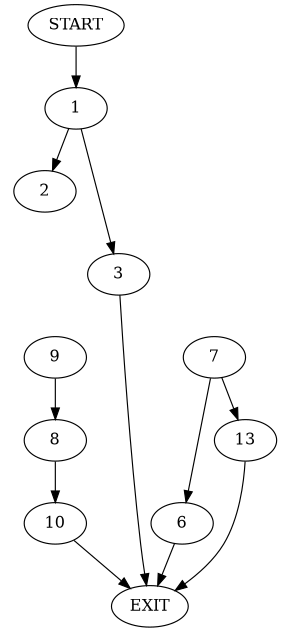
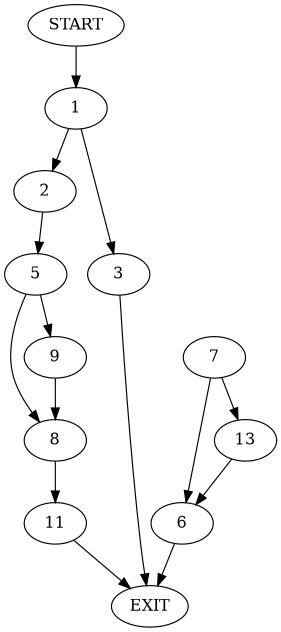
none -> (36, 274)
(55, 523) -> (55, 523)
(230, 531) -> (217, 477)
